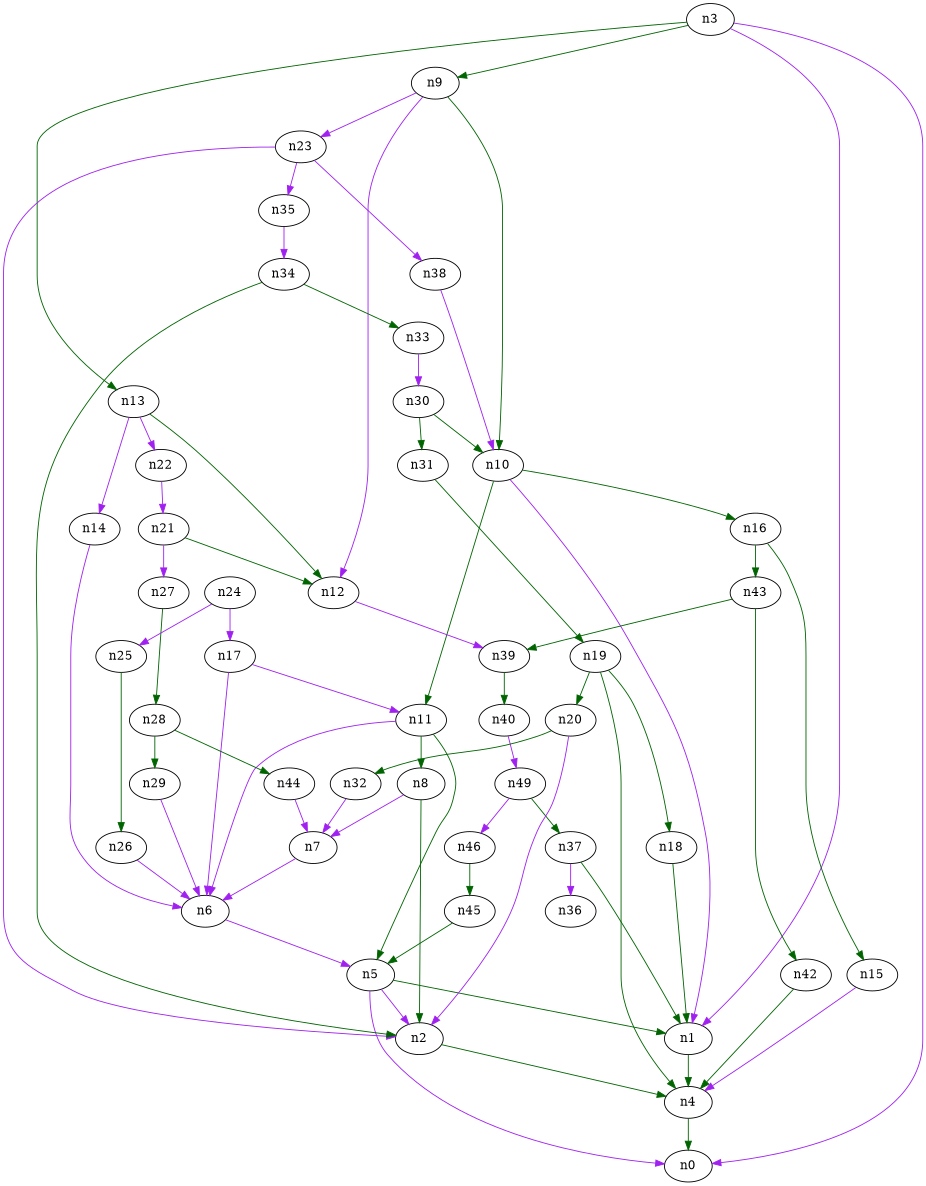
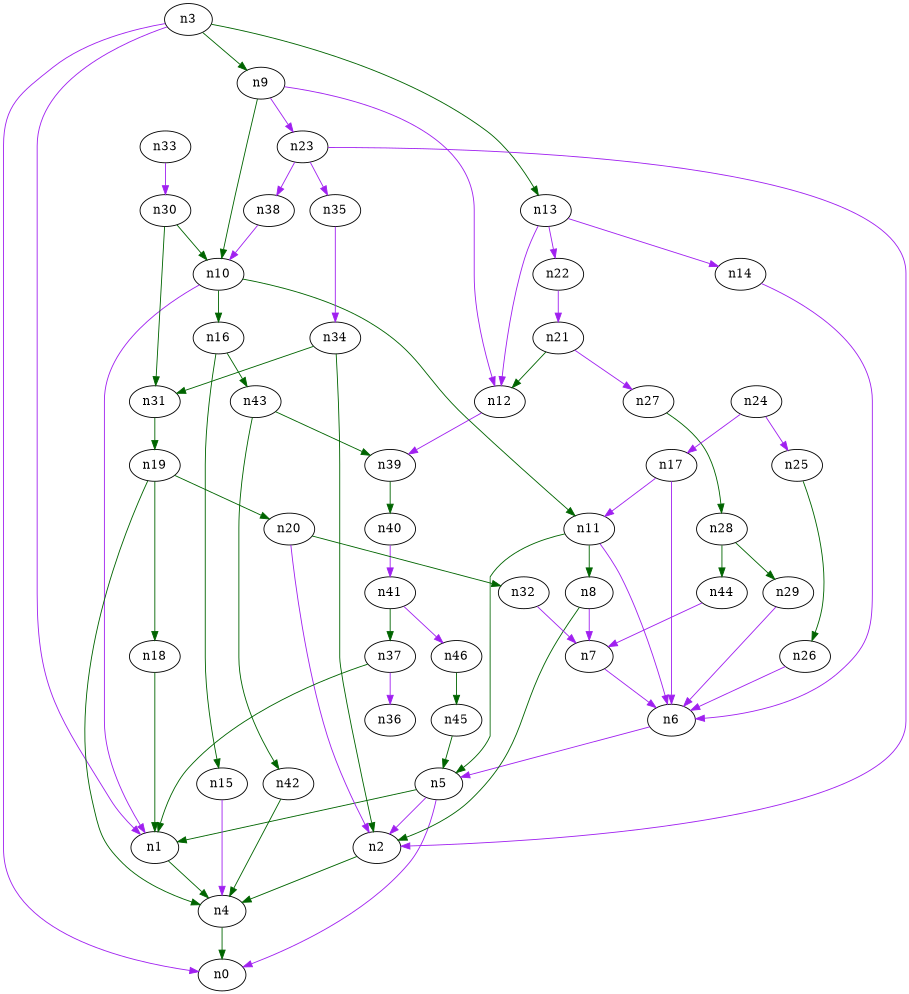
(347, 304) -> (249, 368)
(236, 489) -> (514, 300)
(520, 784) -> (390, 593)
